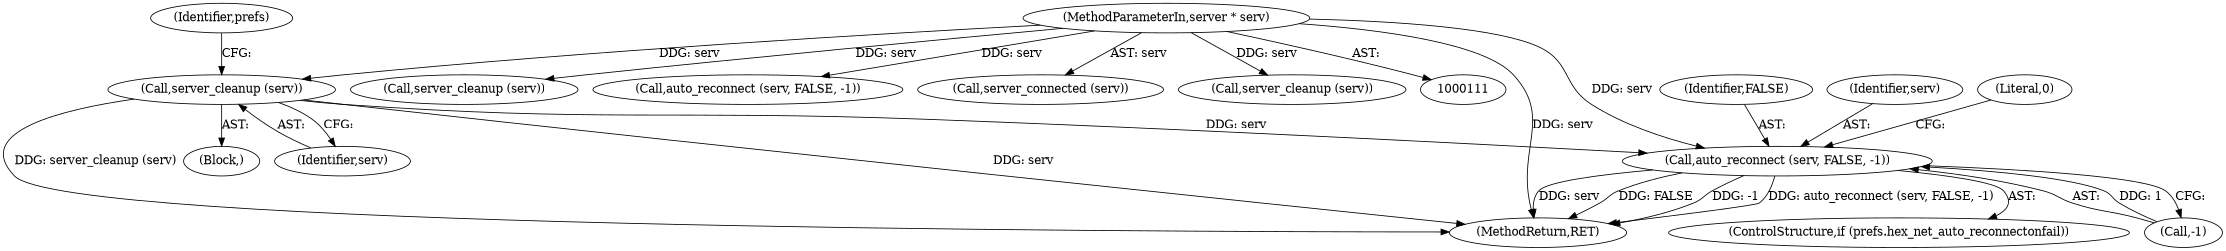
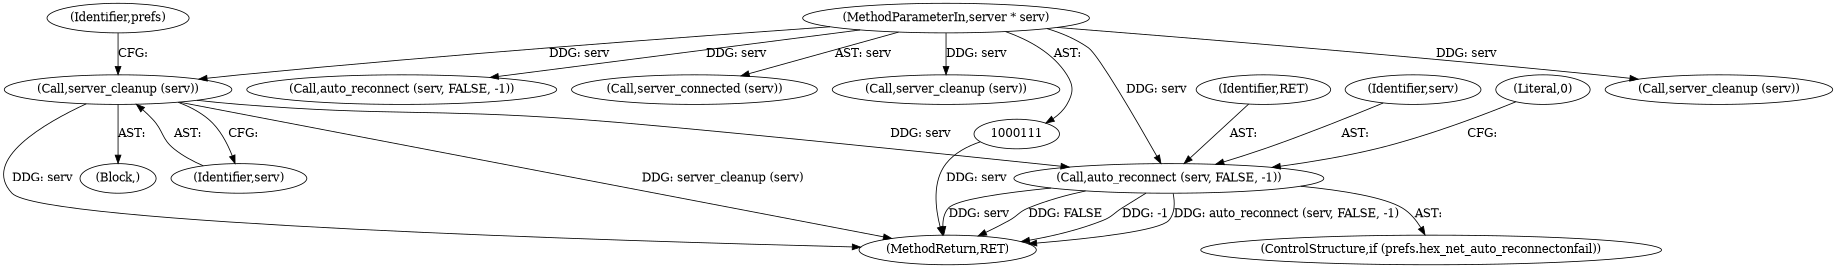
(1478, 54) -> (940, 174)
(1736, 90) -> (1263, 90)
(2183, 233) -> none
